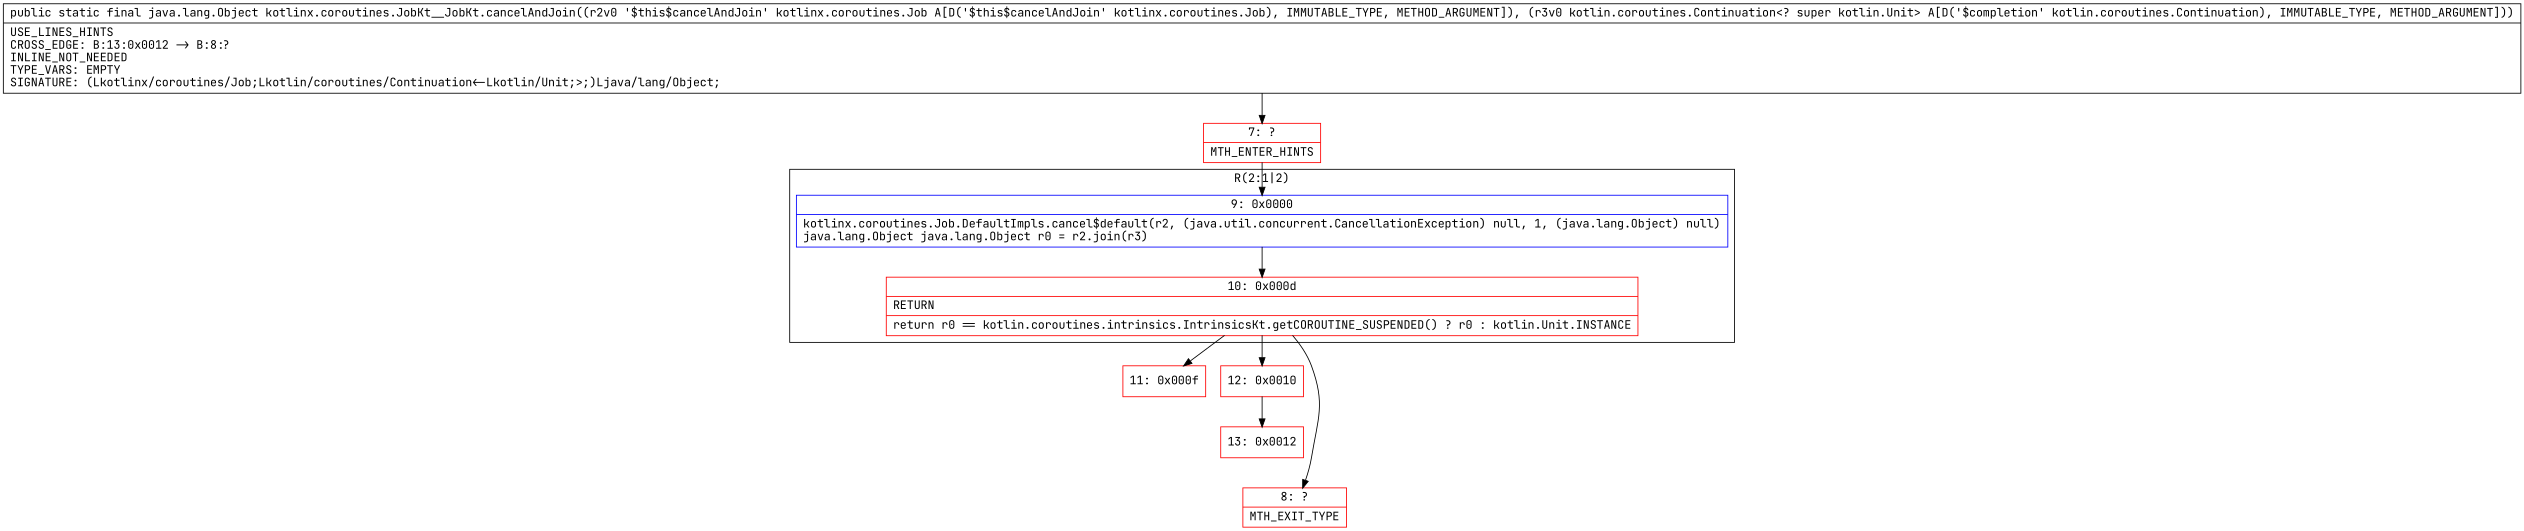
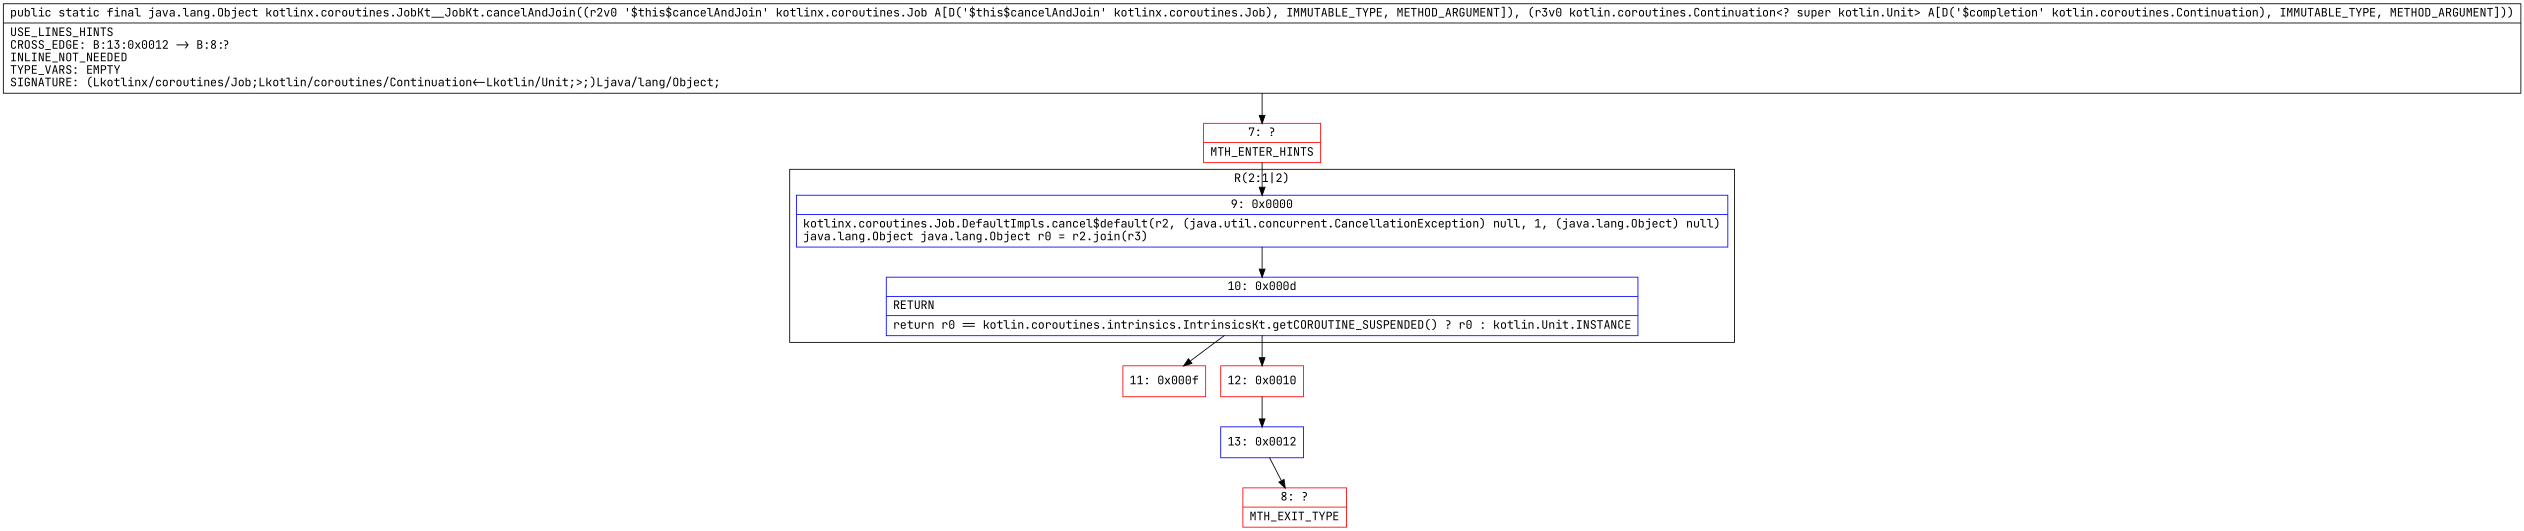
(1262, 306) -> (1262, 306)
(1319, 405) -> (1275, 469)
(1262, 442) -> (1262, 442)
